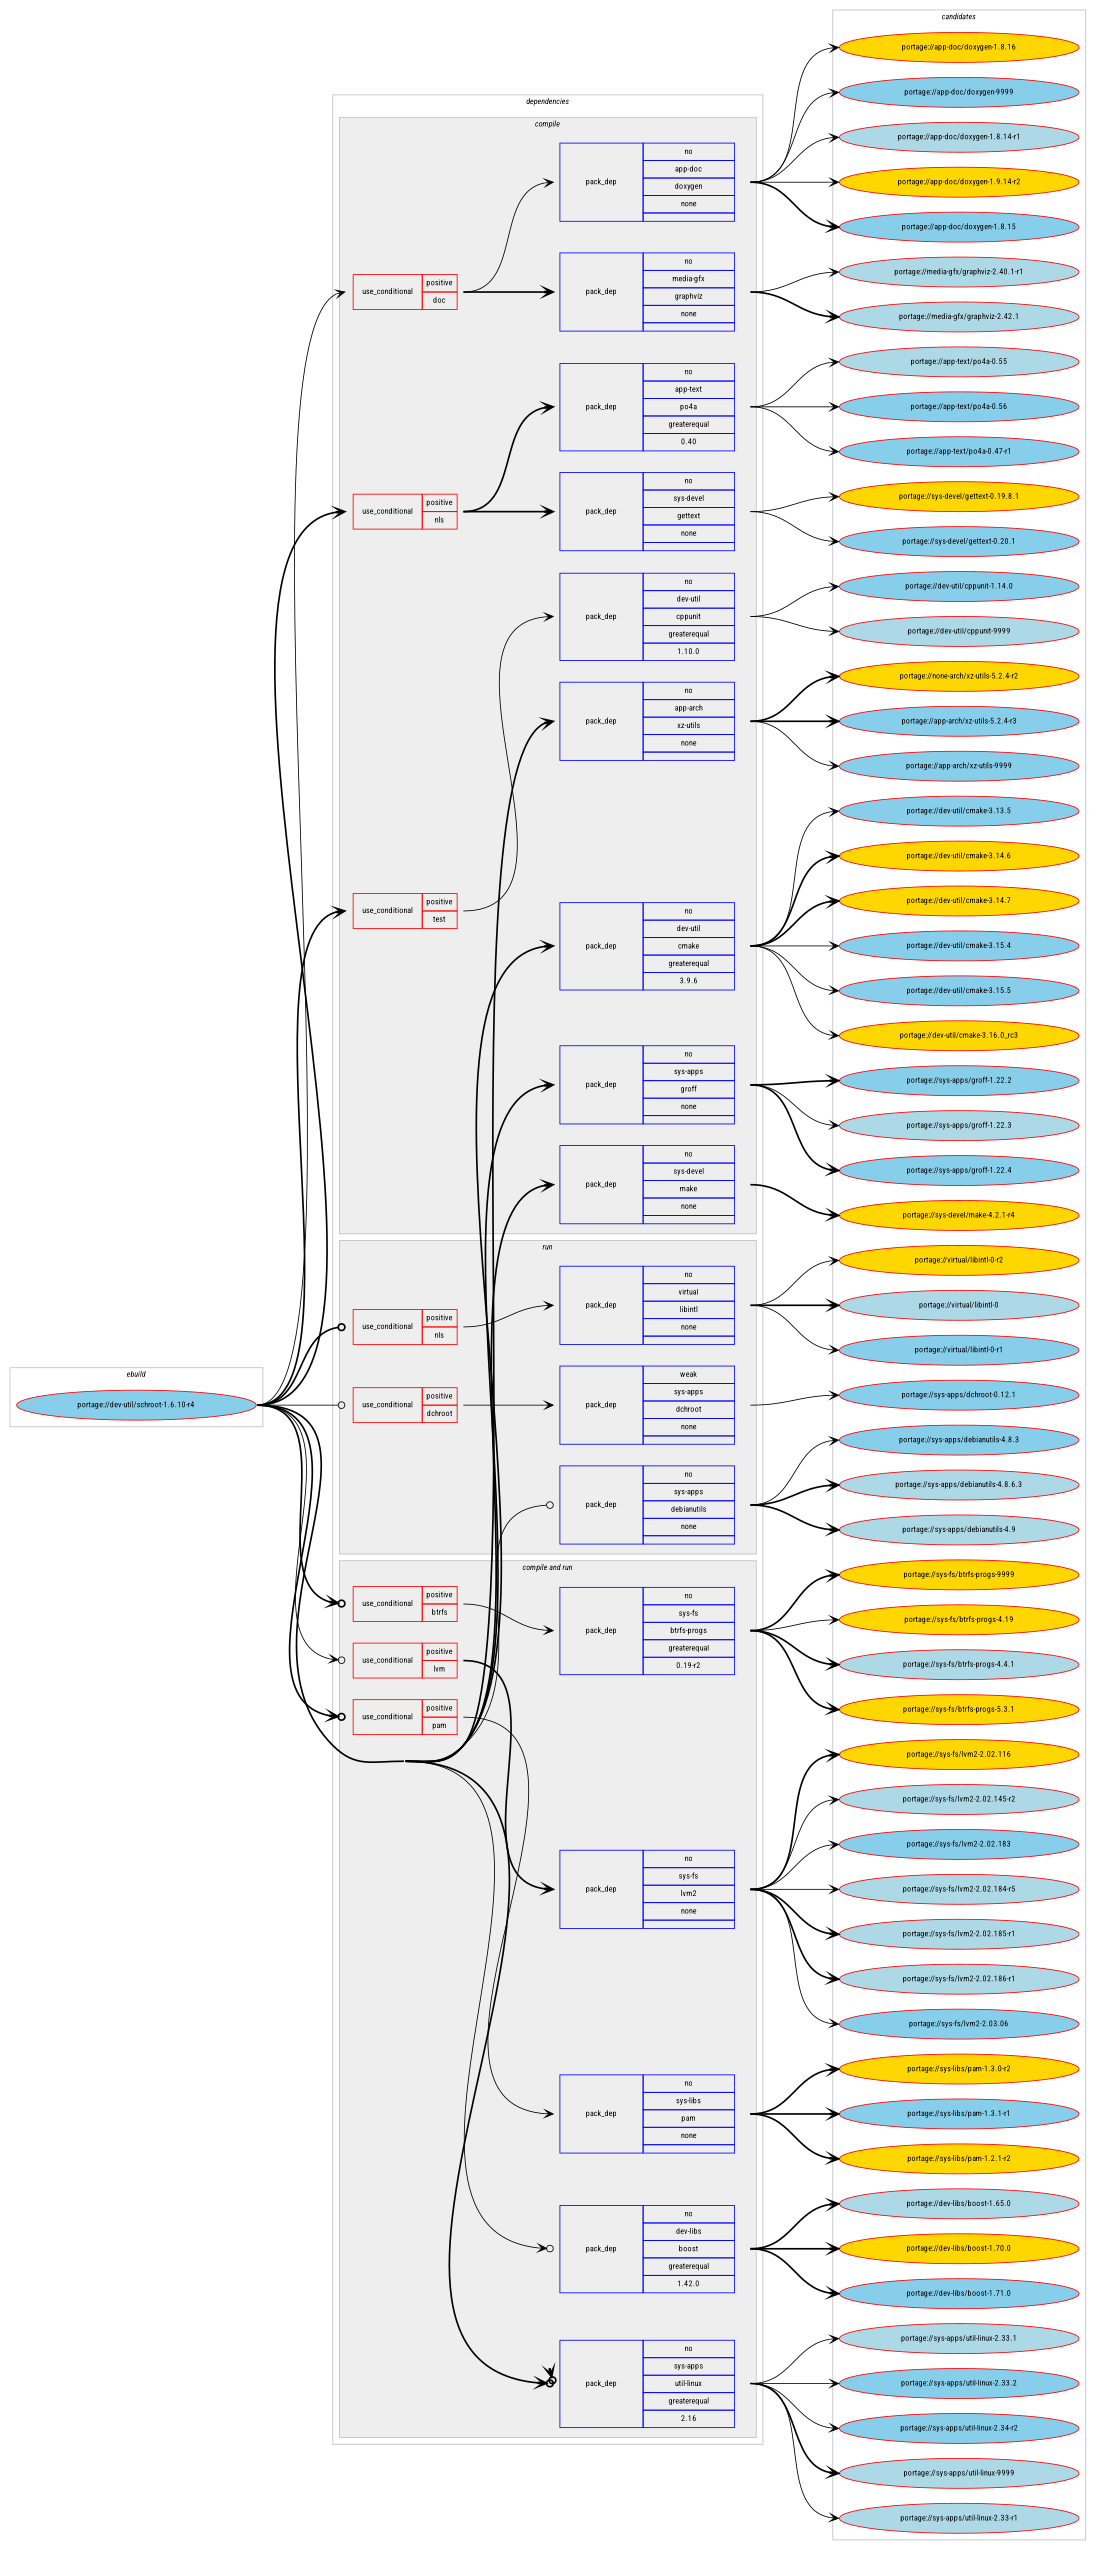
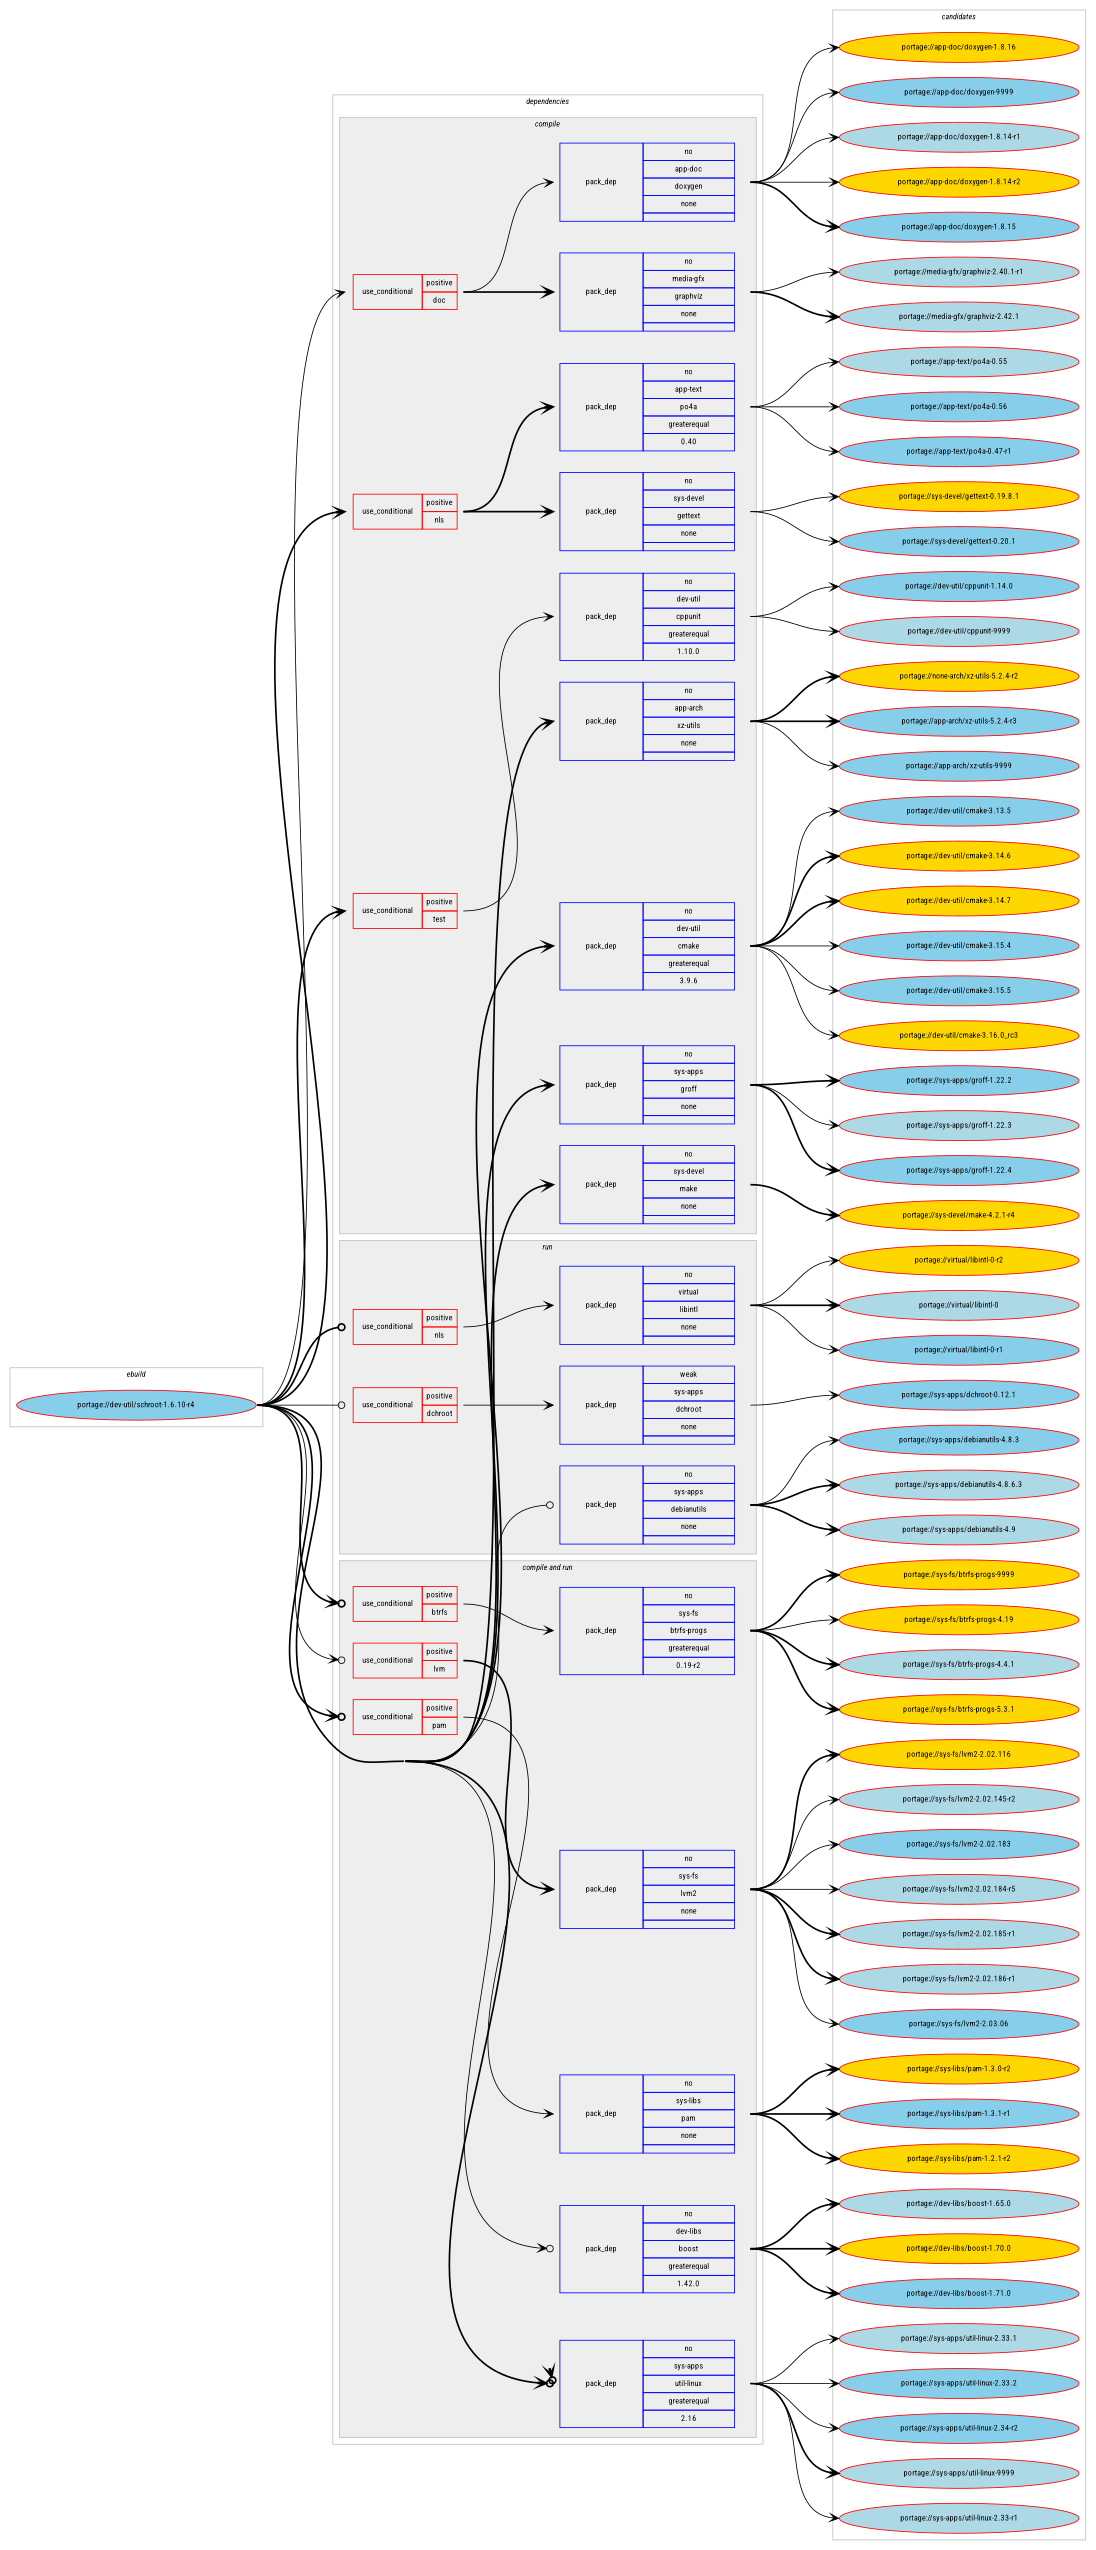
(959, 182) -> (959, 182)
